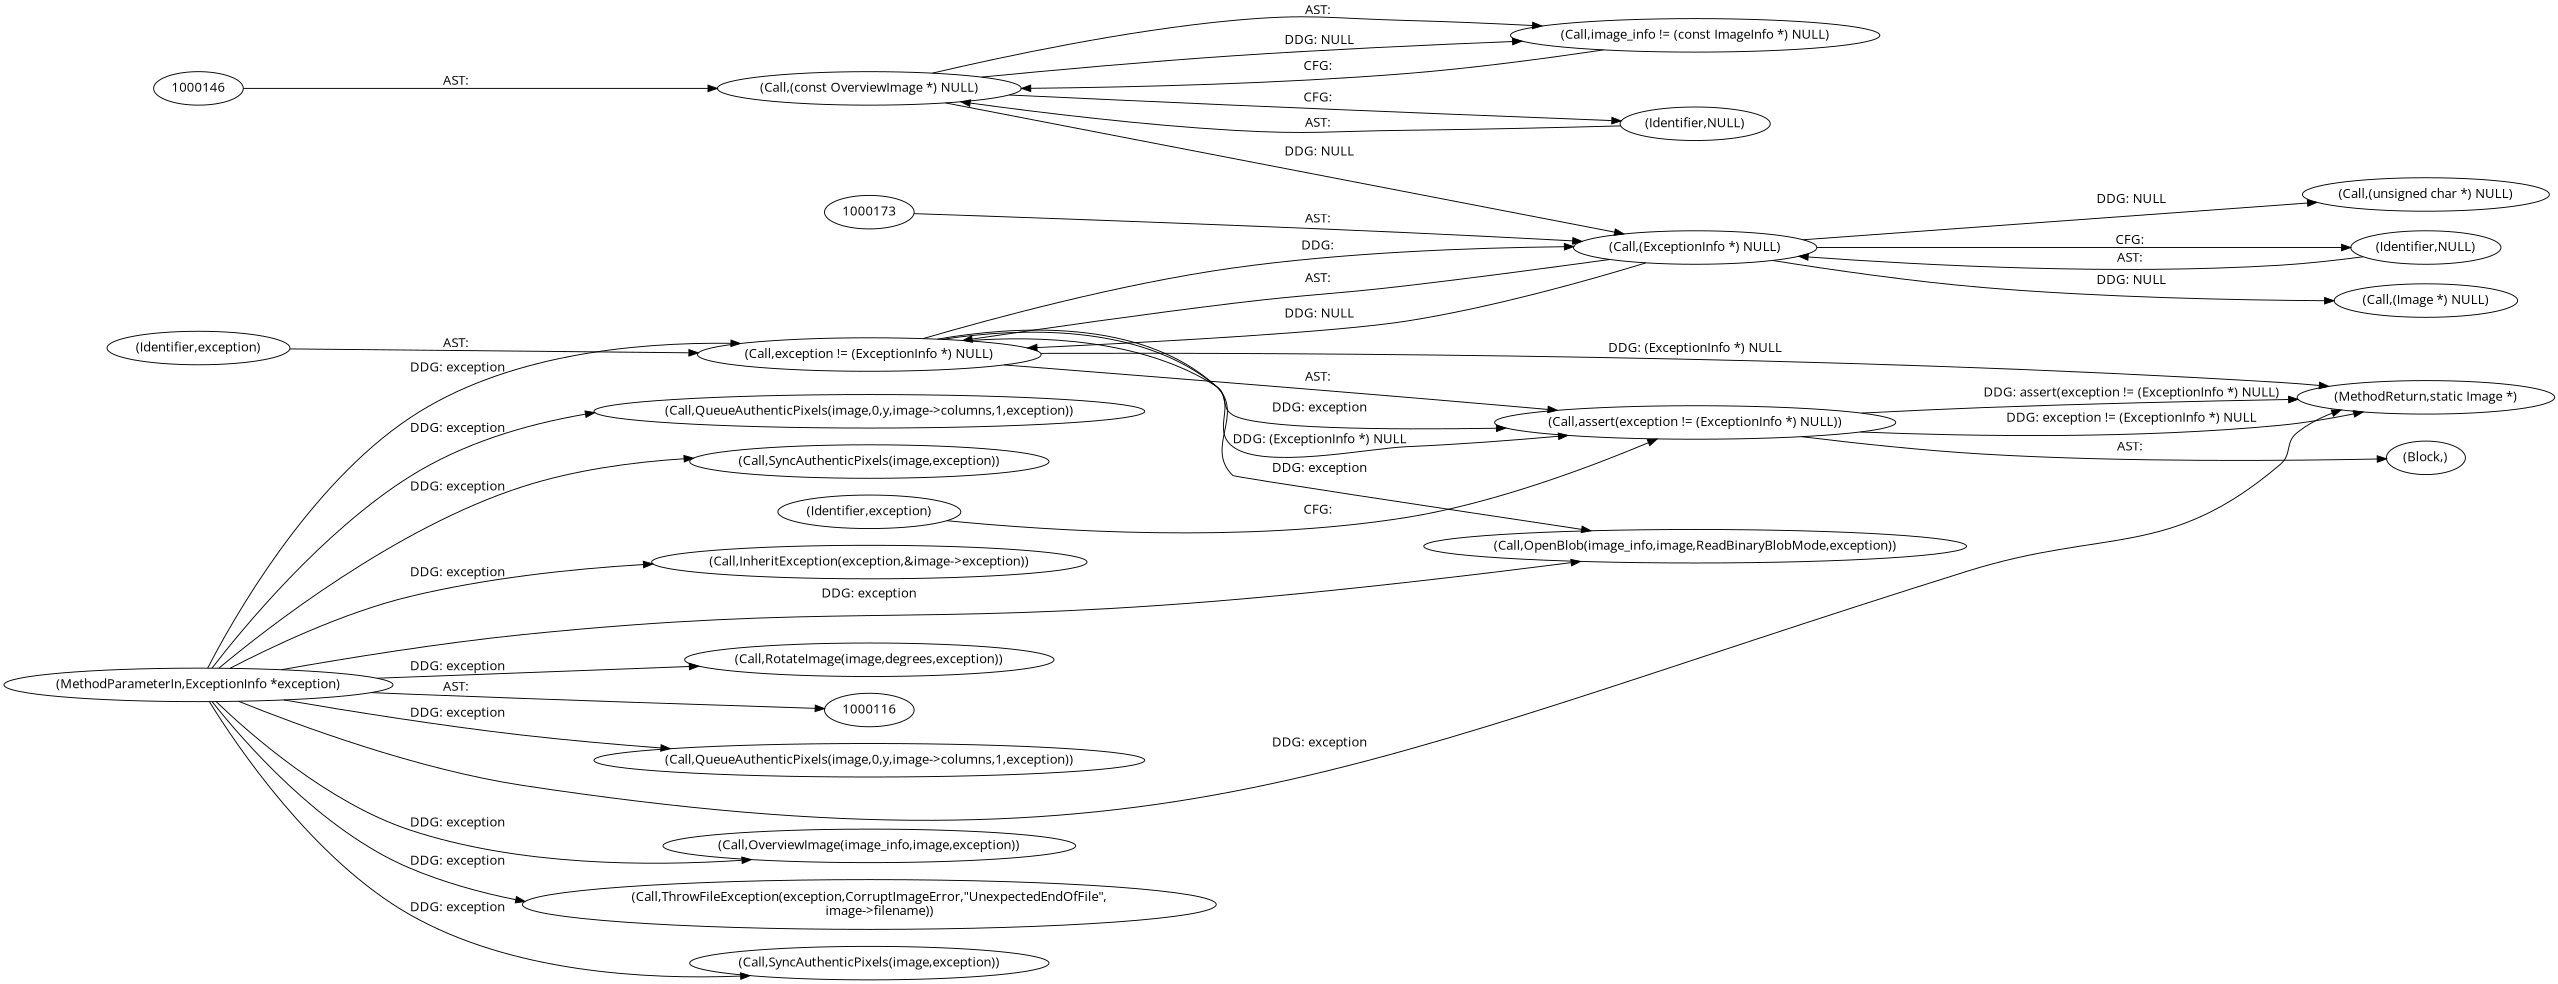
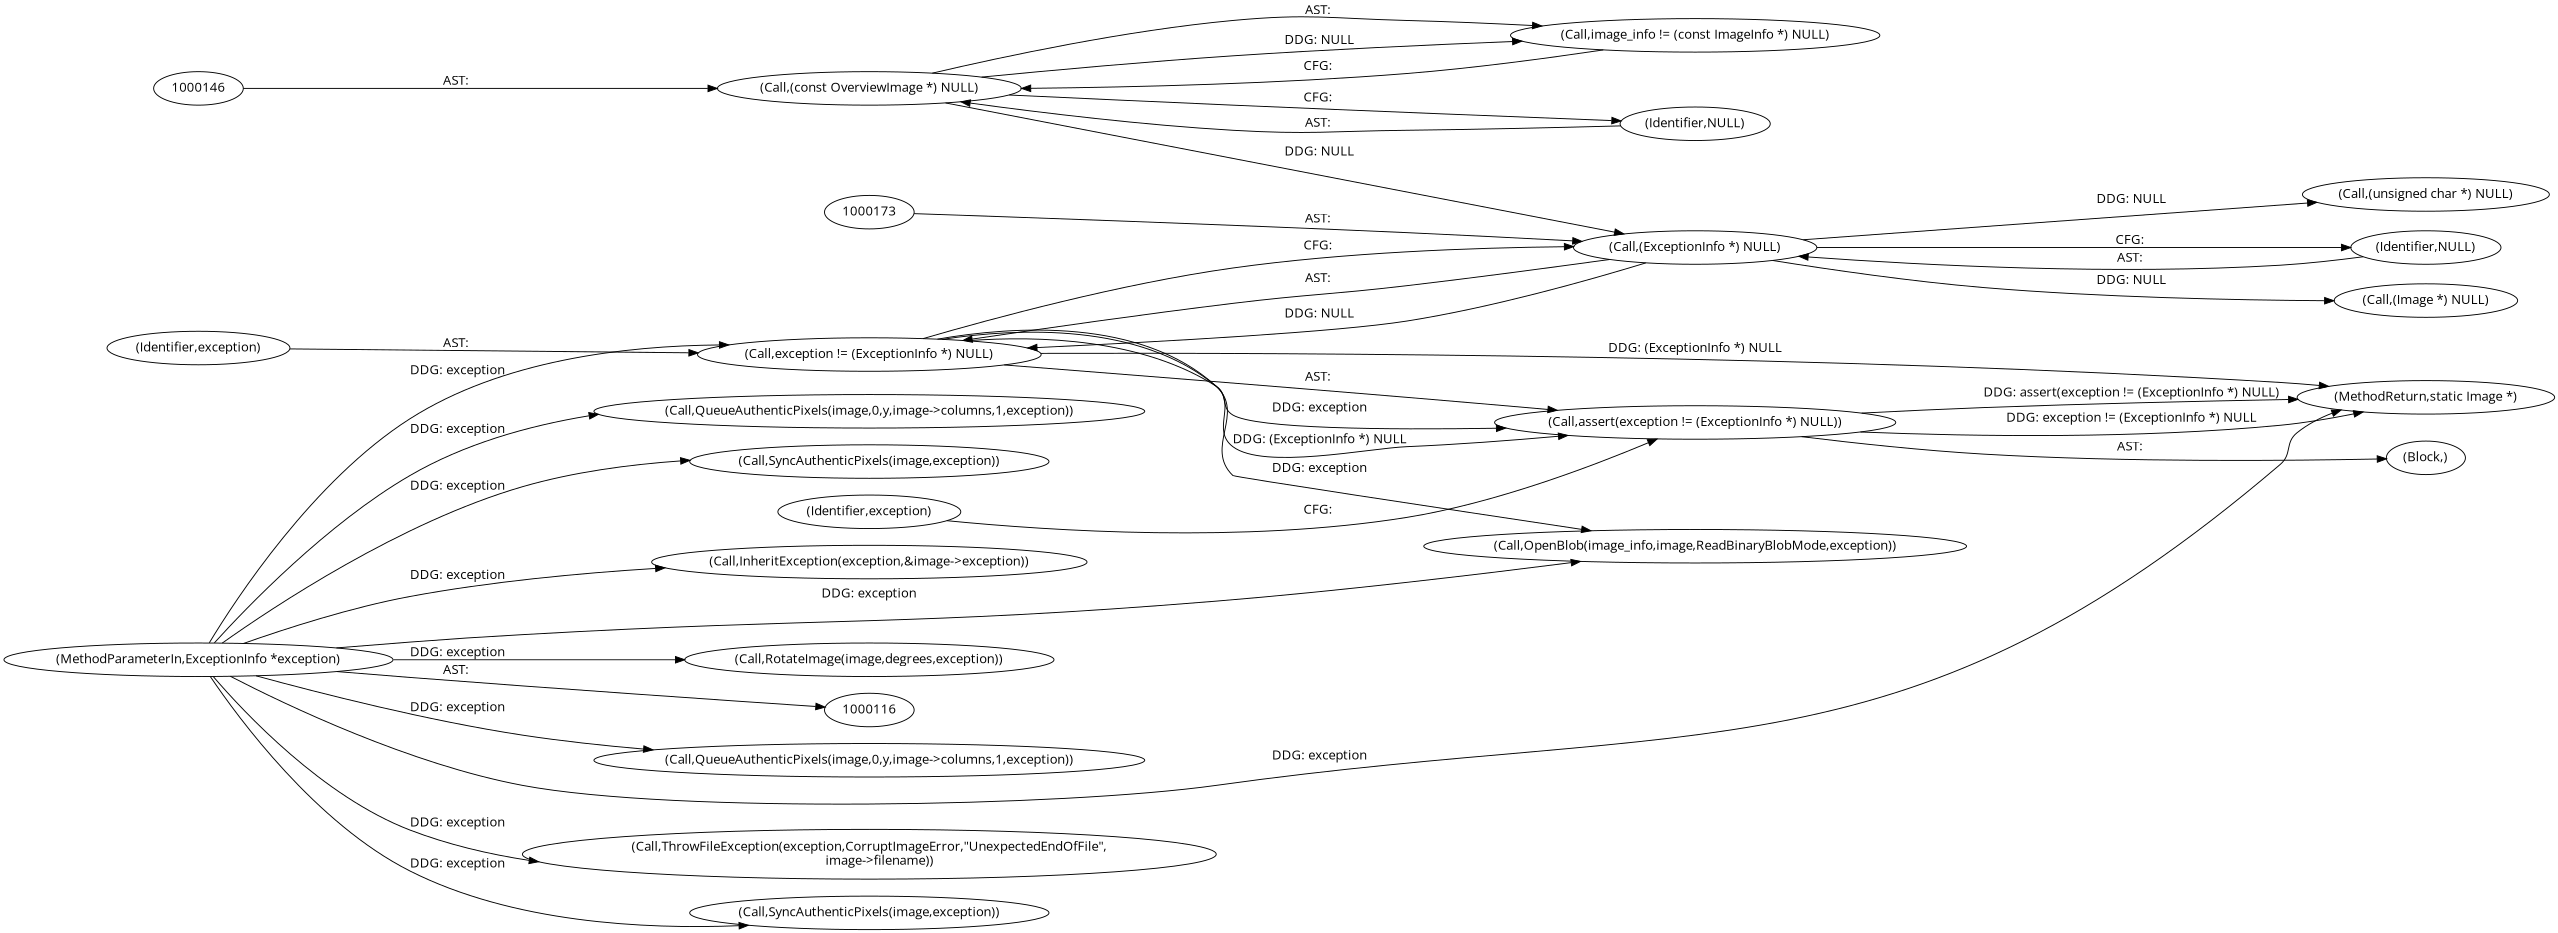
(1320, 246) -> (1320, 246)
(869, 846) -> none
